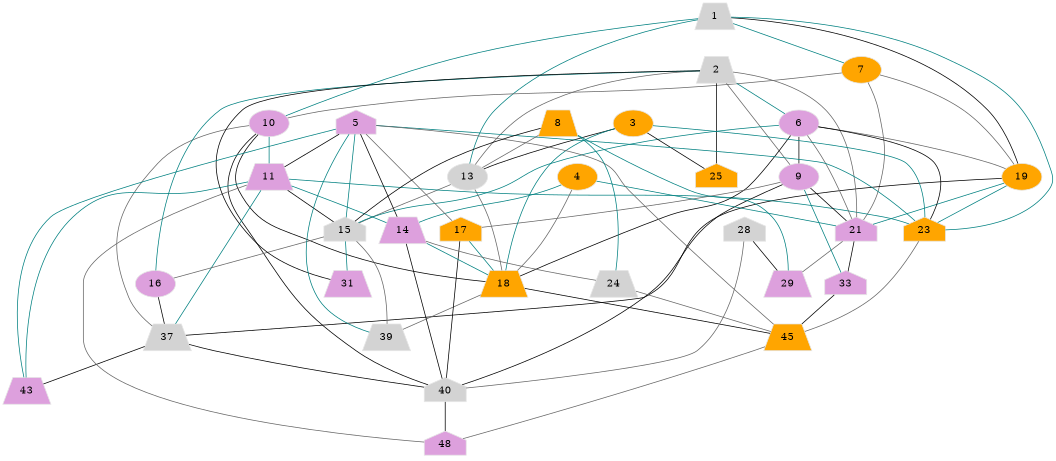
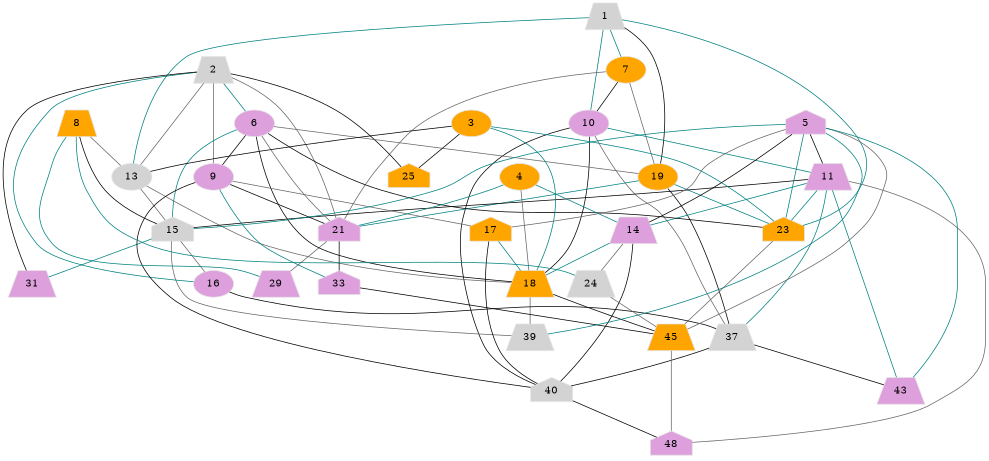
(550, 93) -> (607, 97)
(745, 230) -> none
